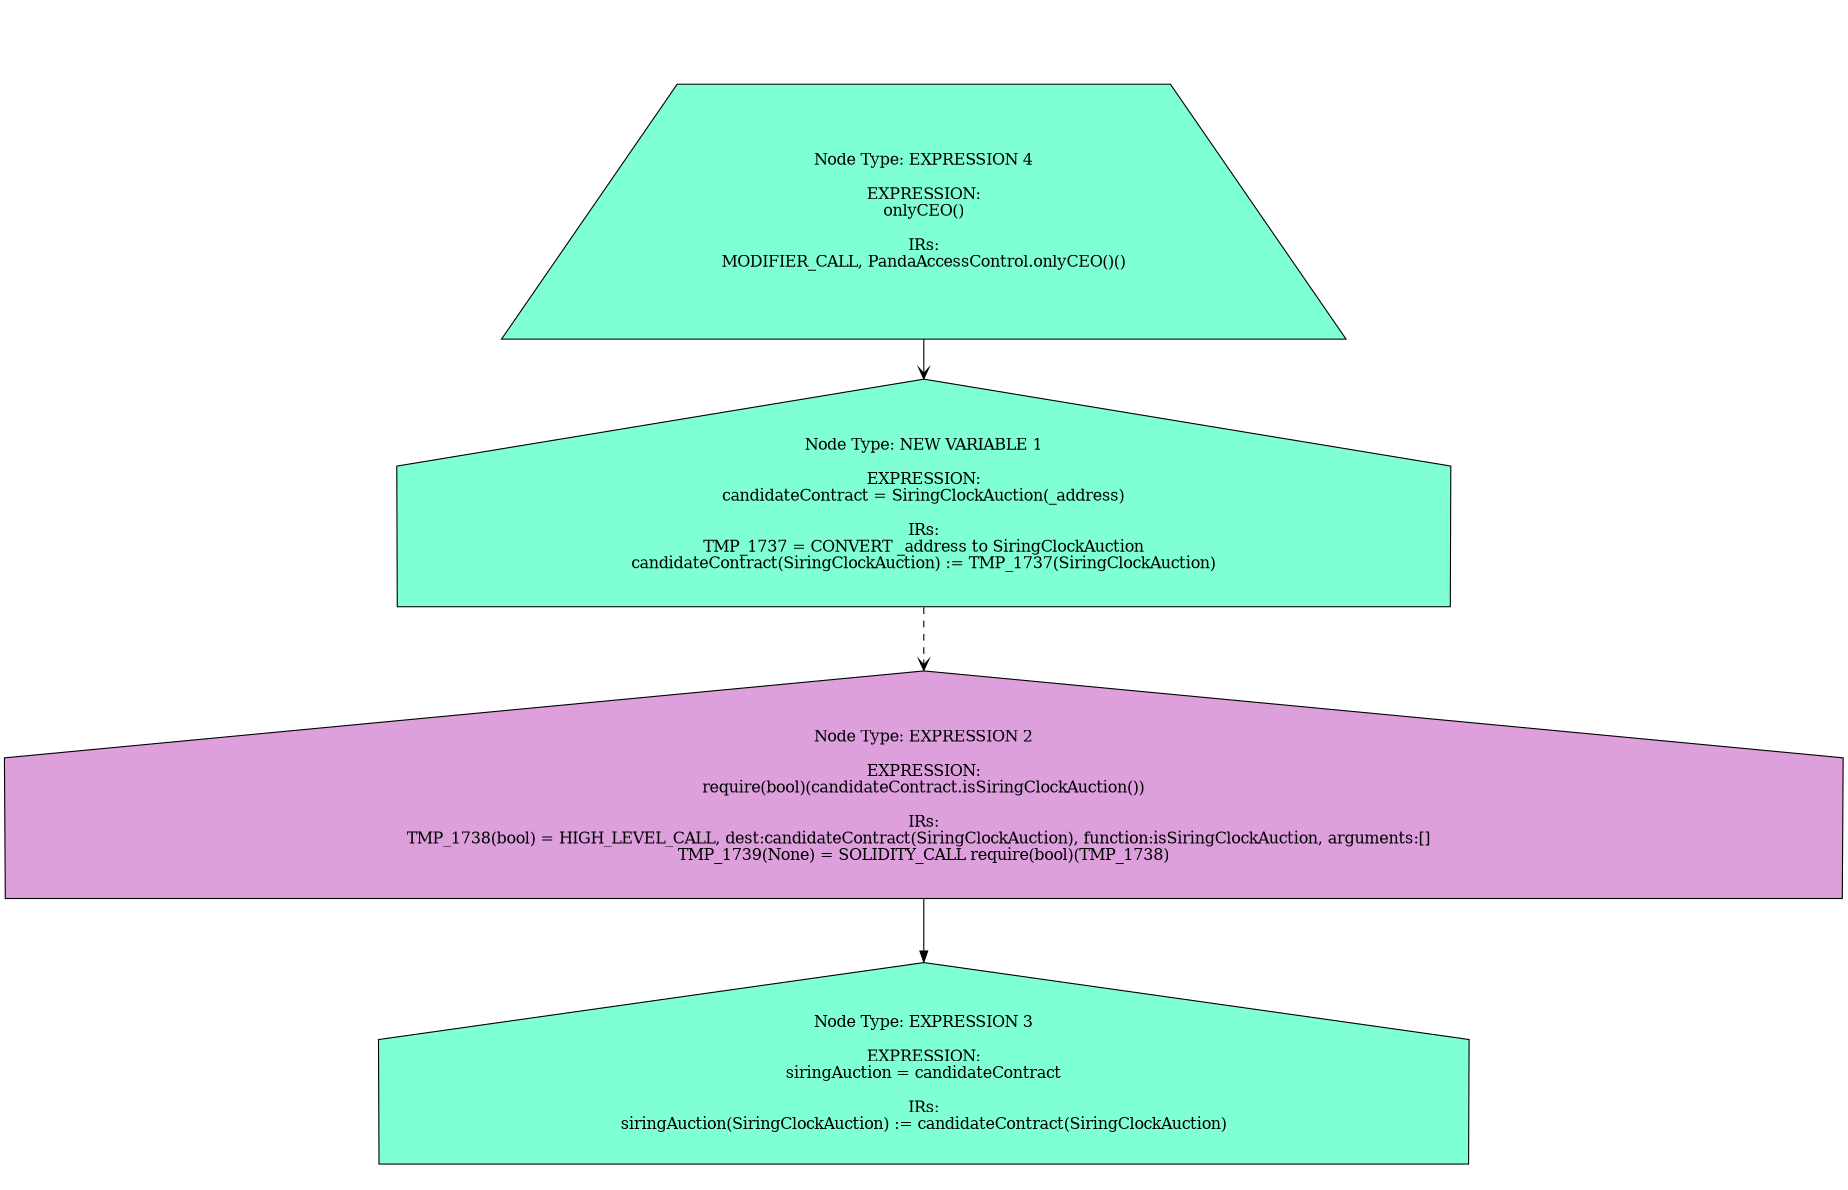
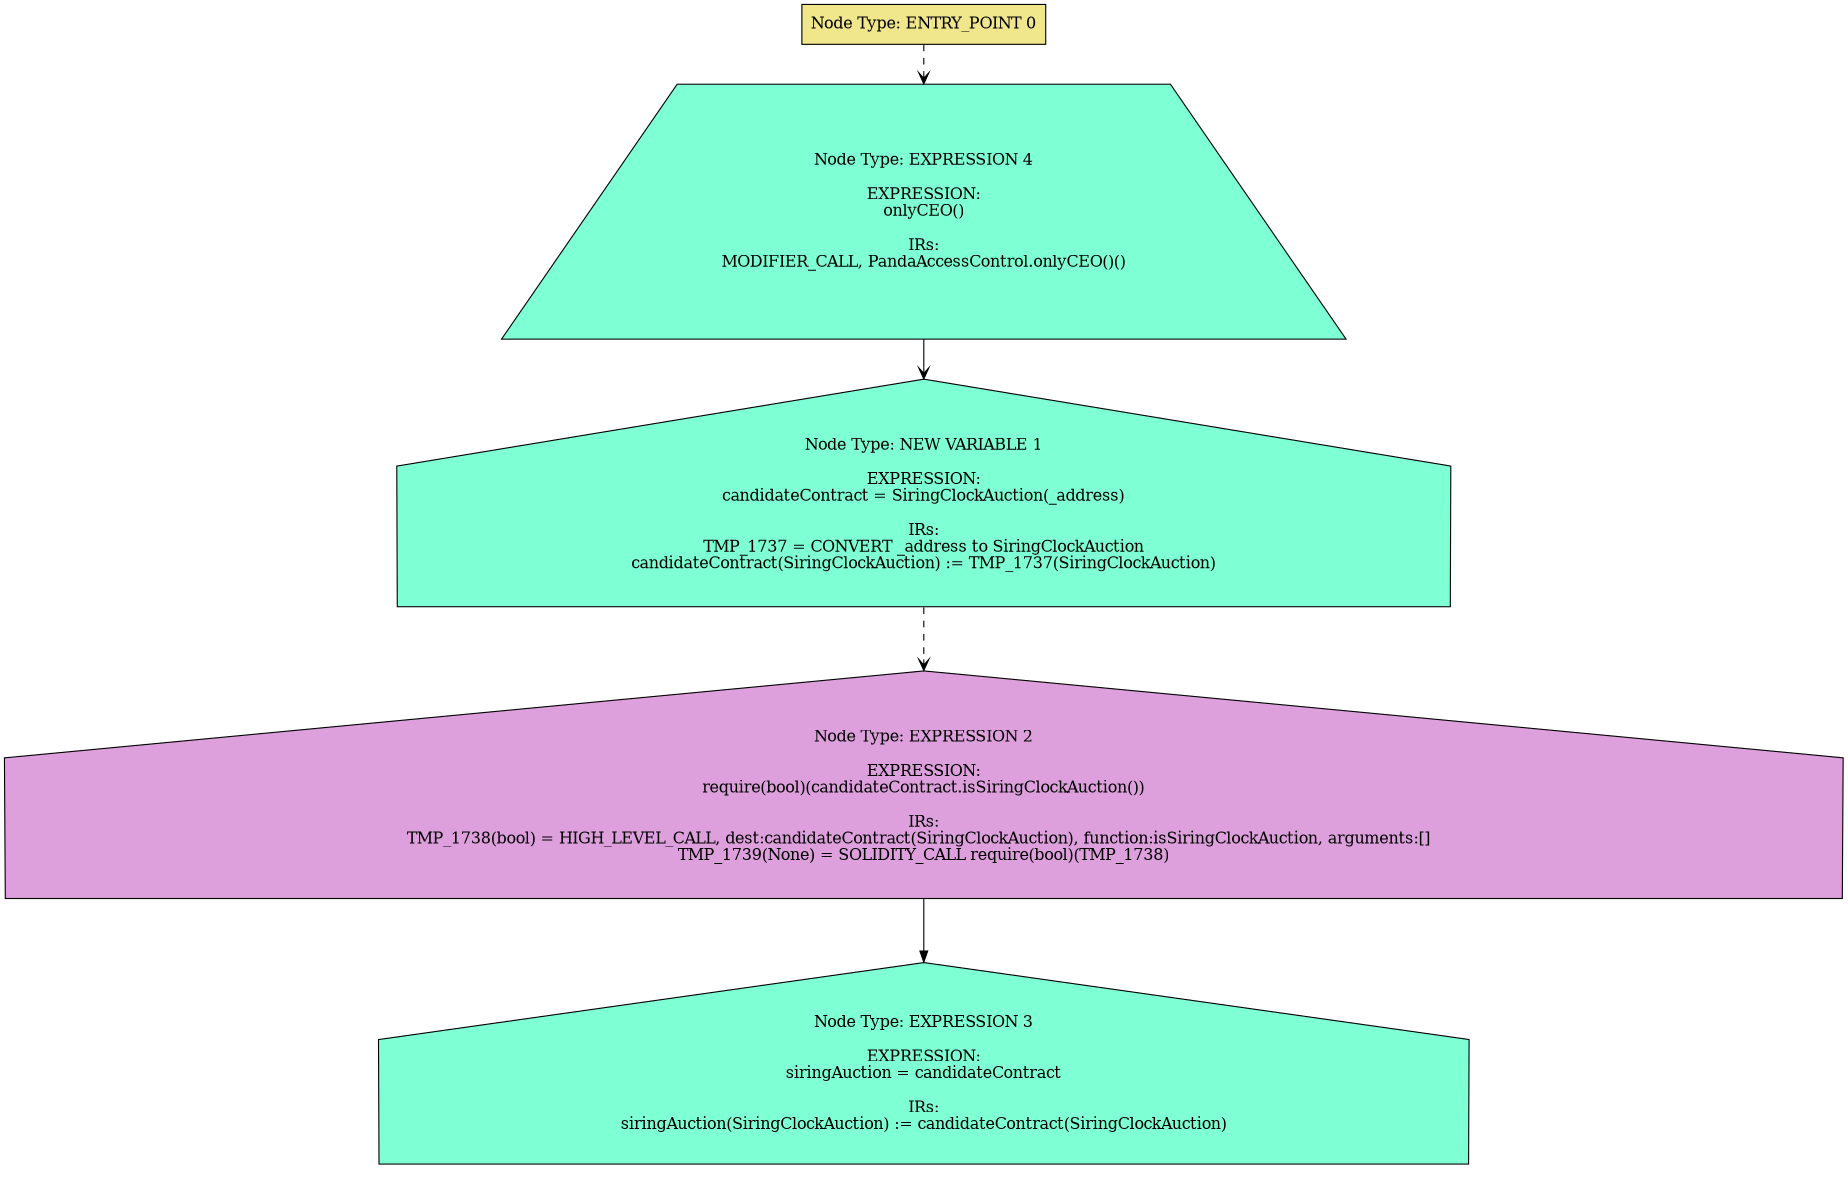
none -> (924, 24)
